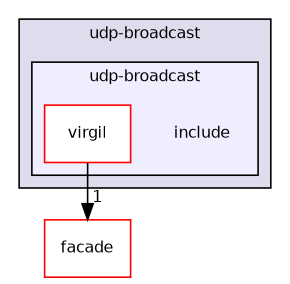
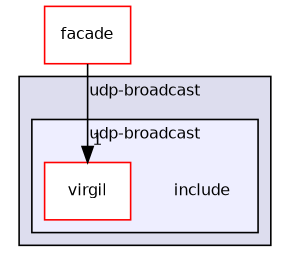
(88, 183) -> (88, 105)
